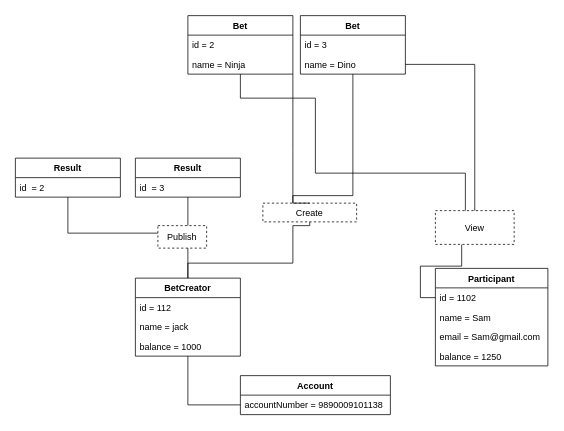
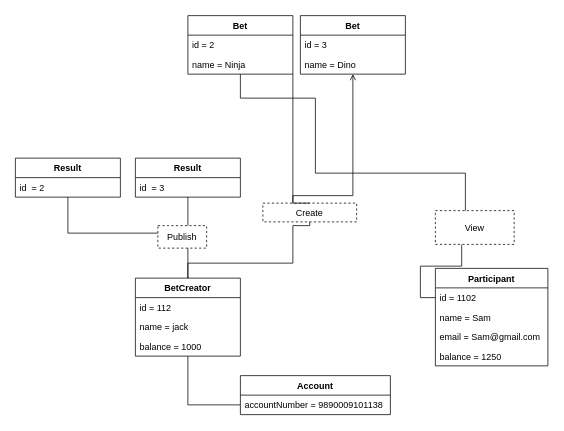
(353, 78) -> (353, 79)
(475, 103) -> none
